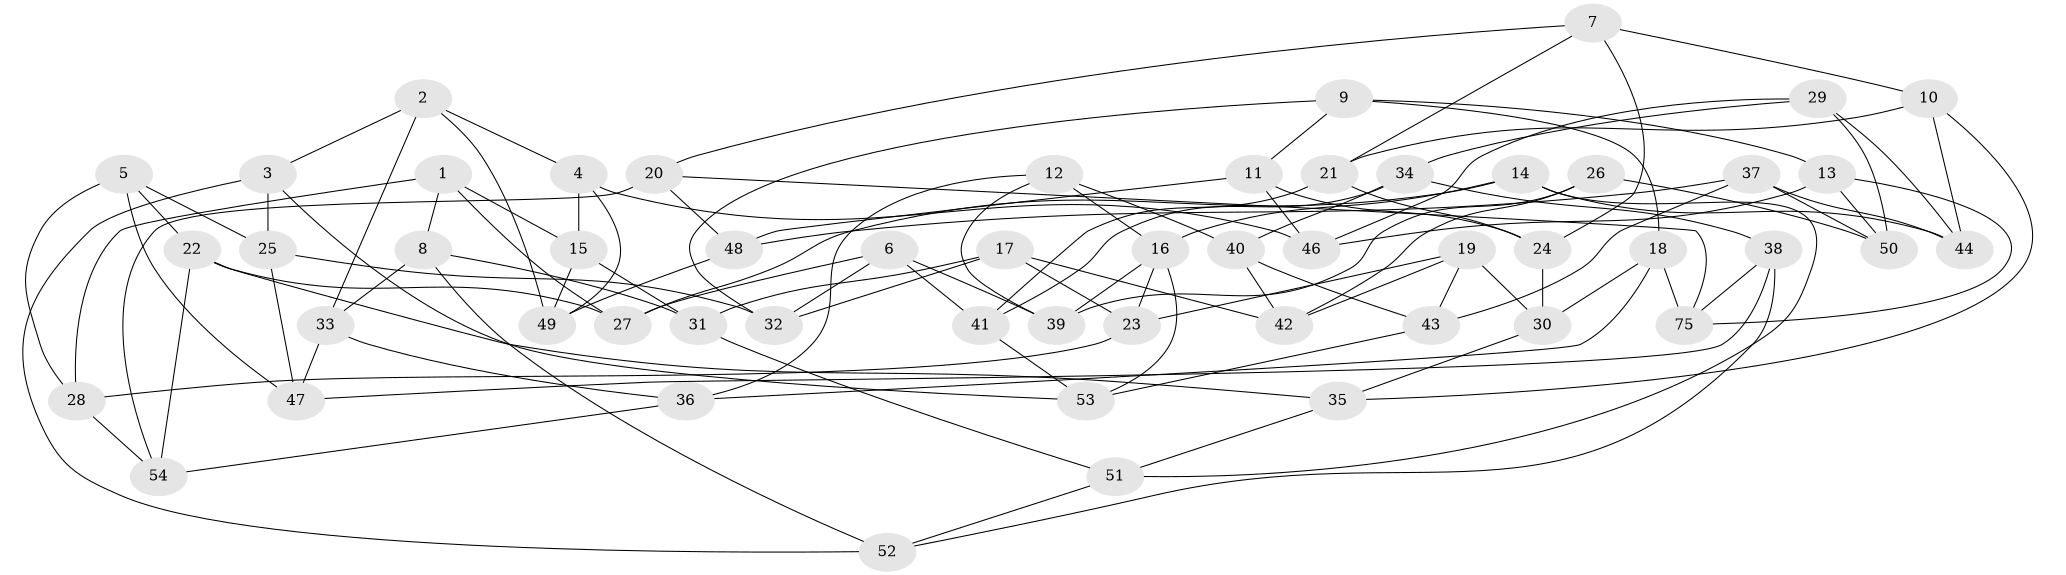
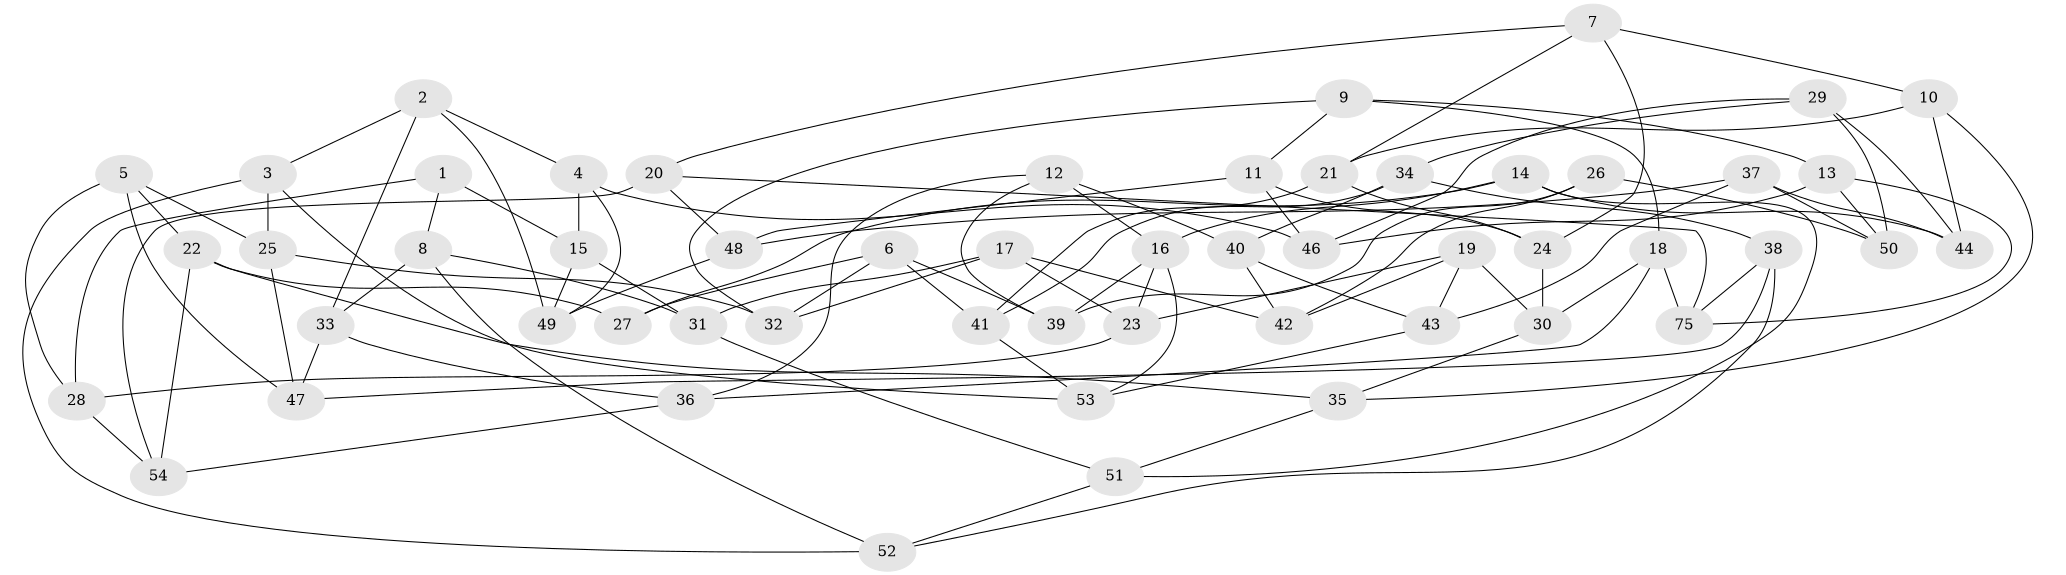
(519, 250) -> none
